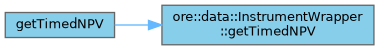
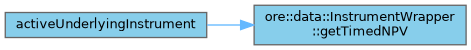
(60, 25) -> (106, 25)
